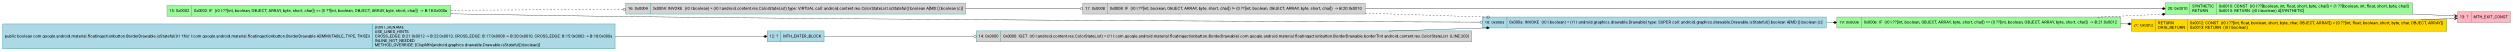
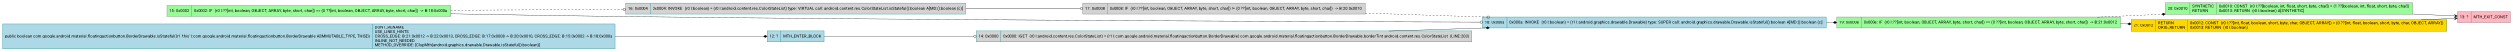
(1764, 9) -> none
